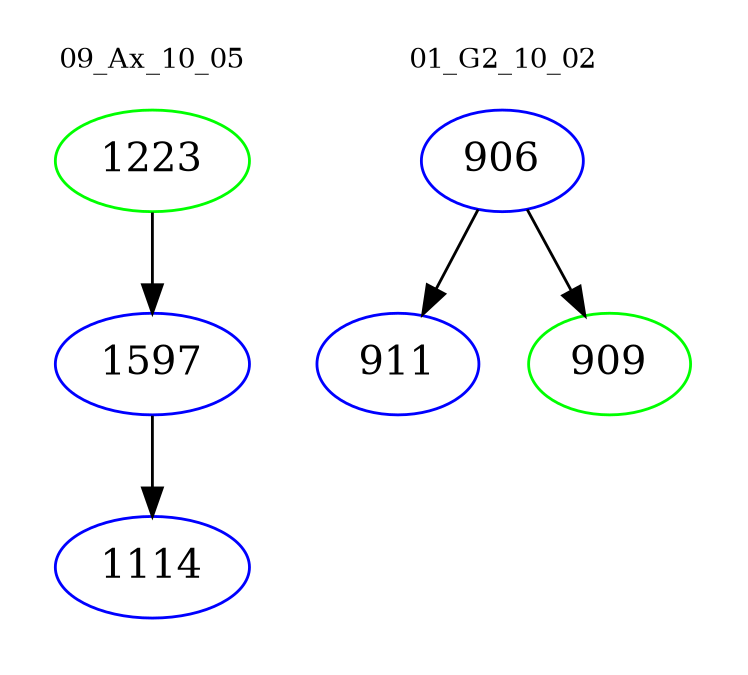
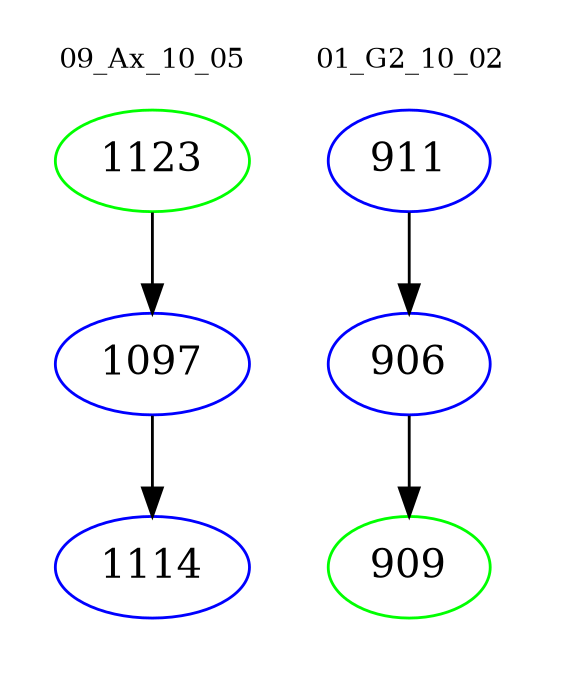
(152, 161) -> (152, 161)
(457, 249) -> (409, 249)
(152, 364) -> (152, 364)
